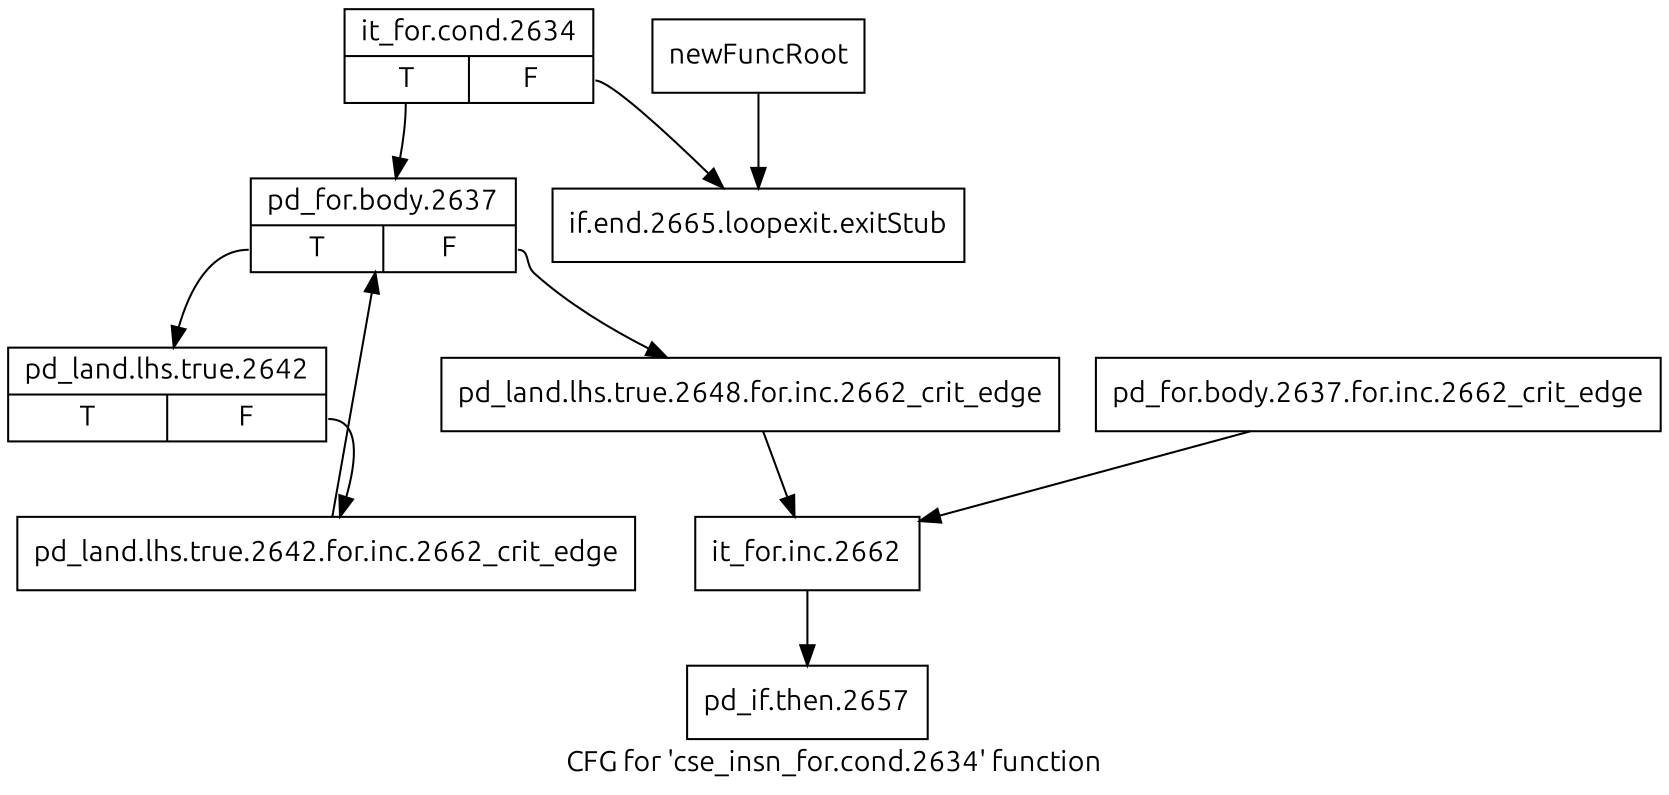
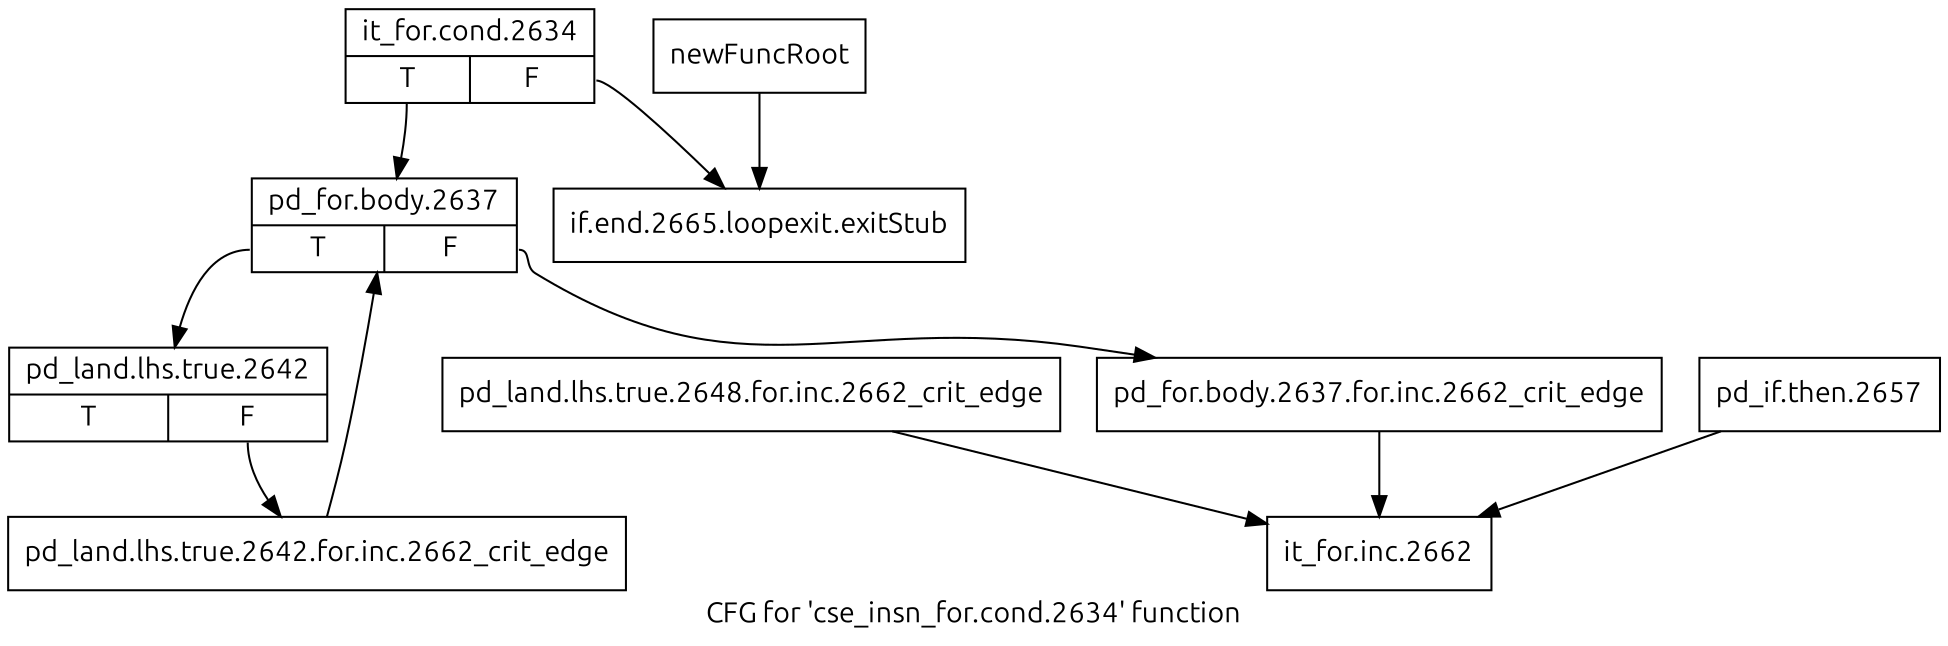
(576, 306) -> (813, 344)
(807, 618) -> (1610, 470)
